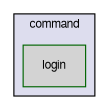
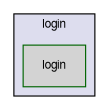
(54, 25) -> (54, 25)
